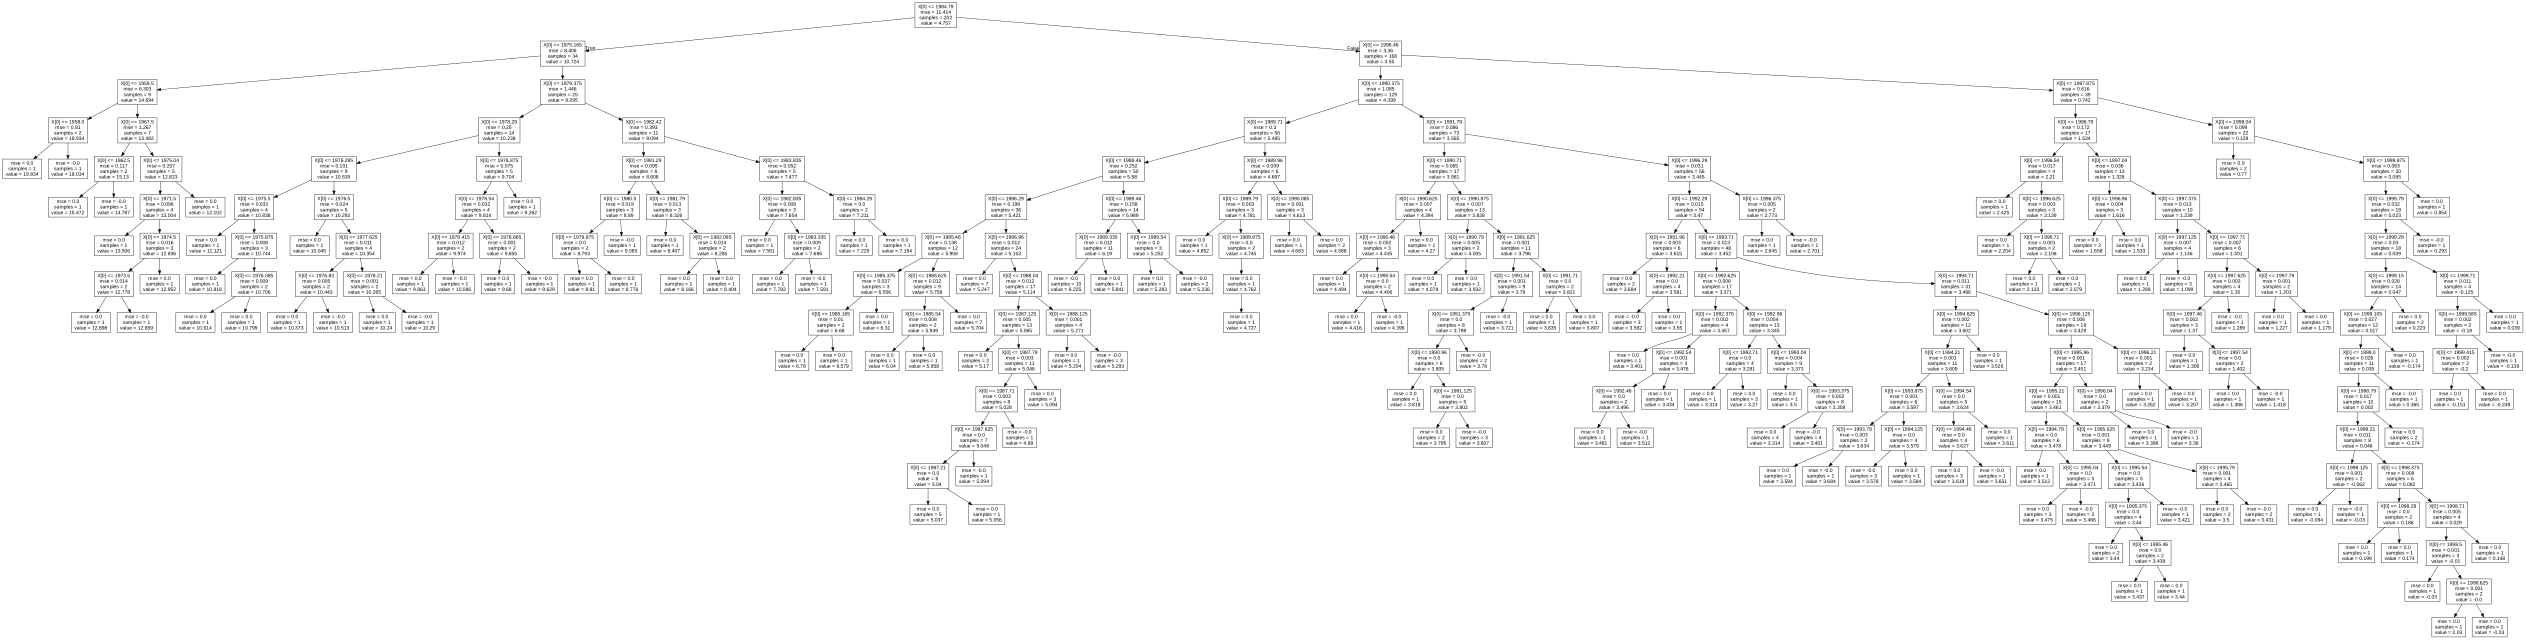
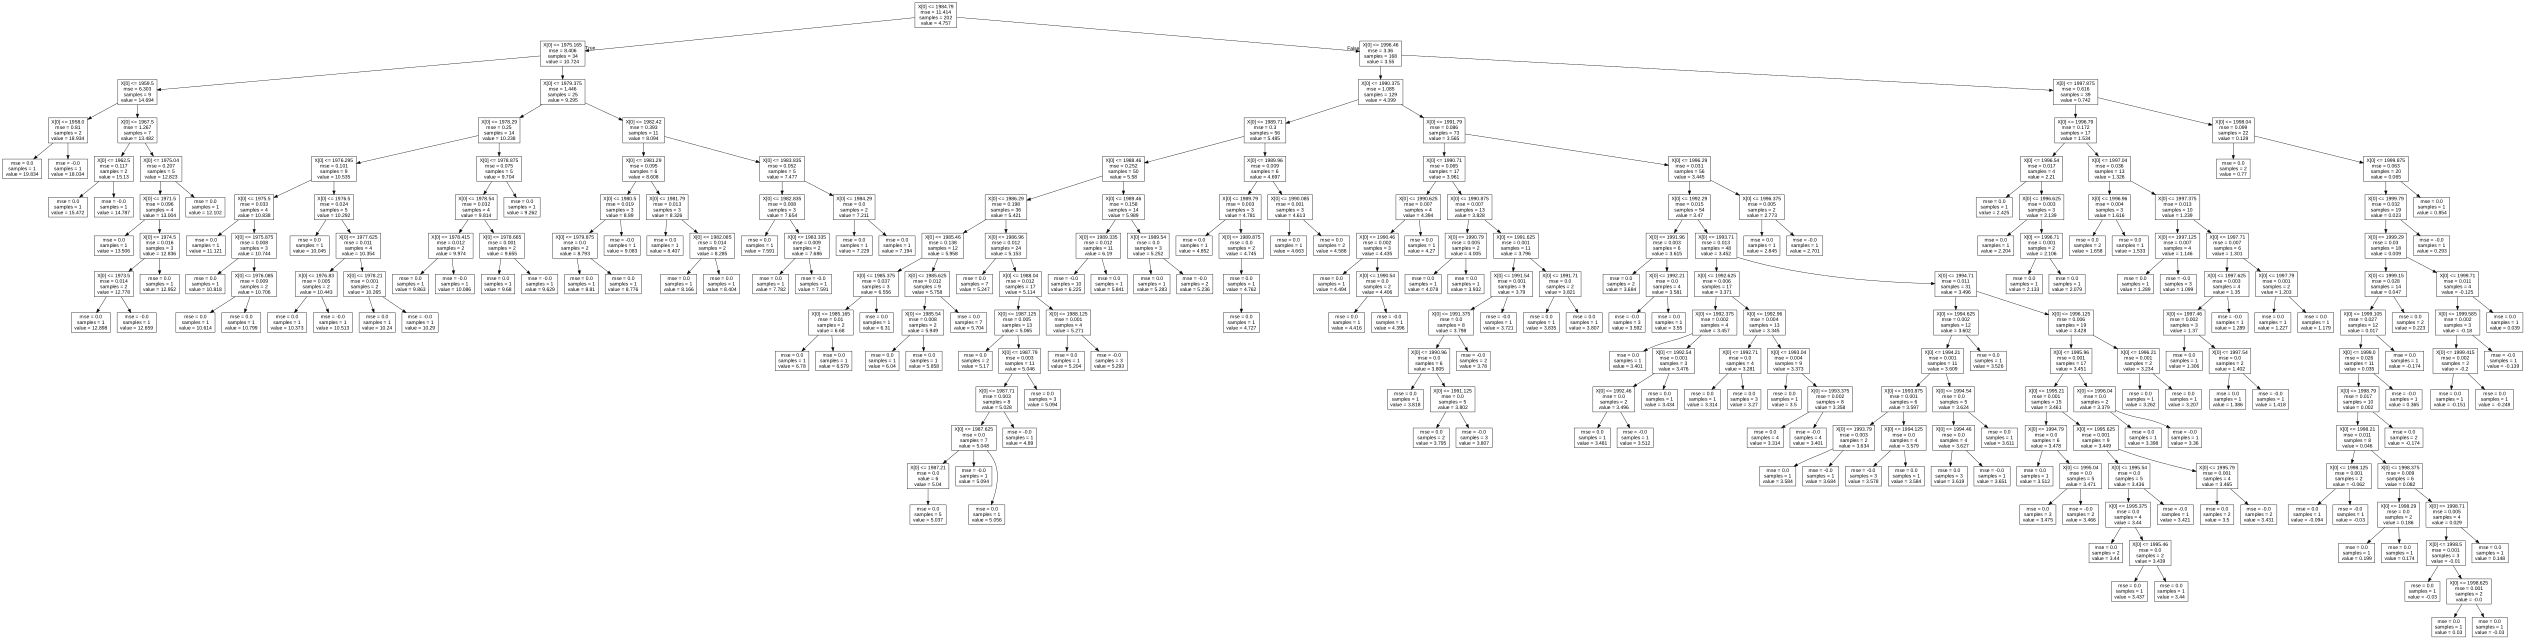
(958, 496) -> (997, 475)
